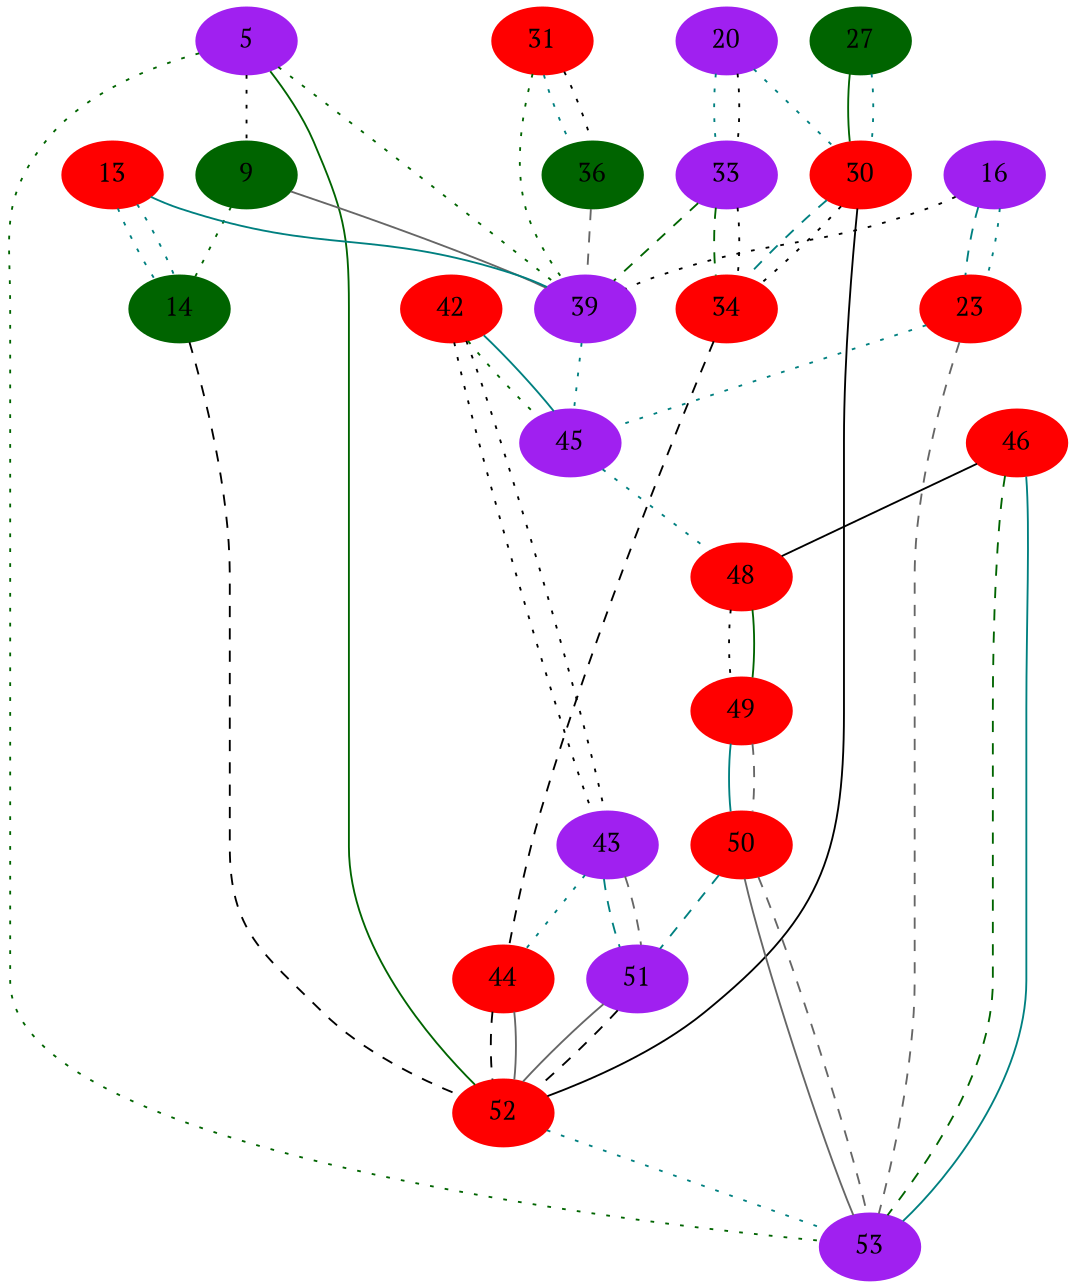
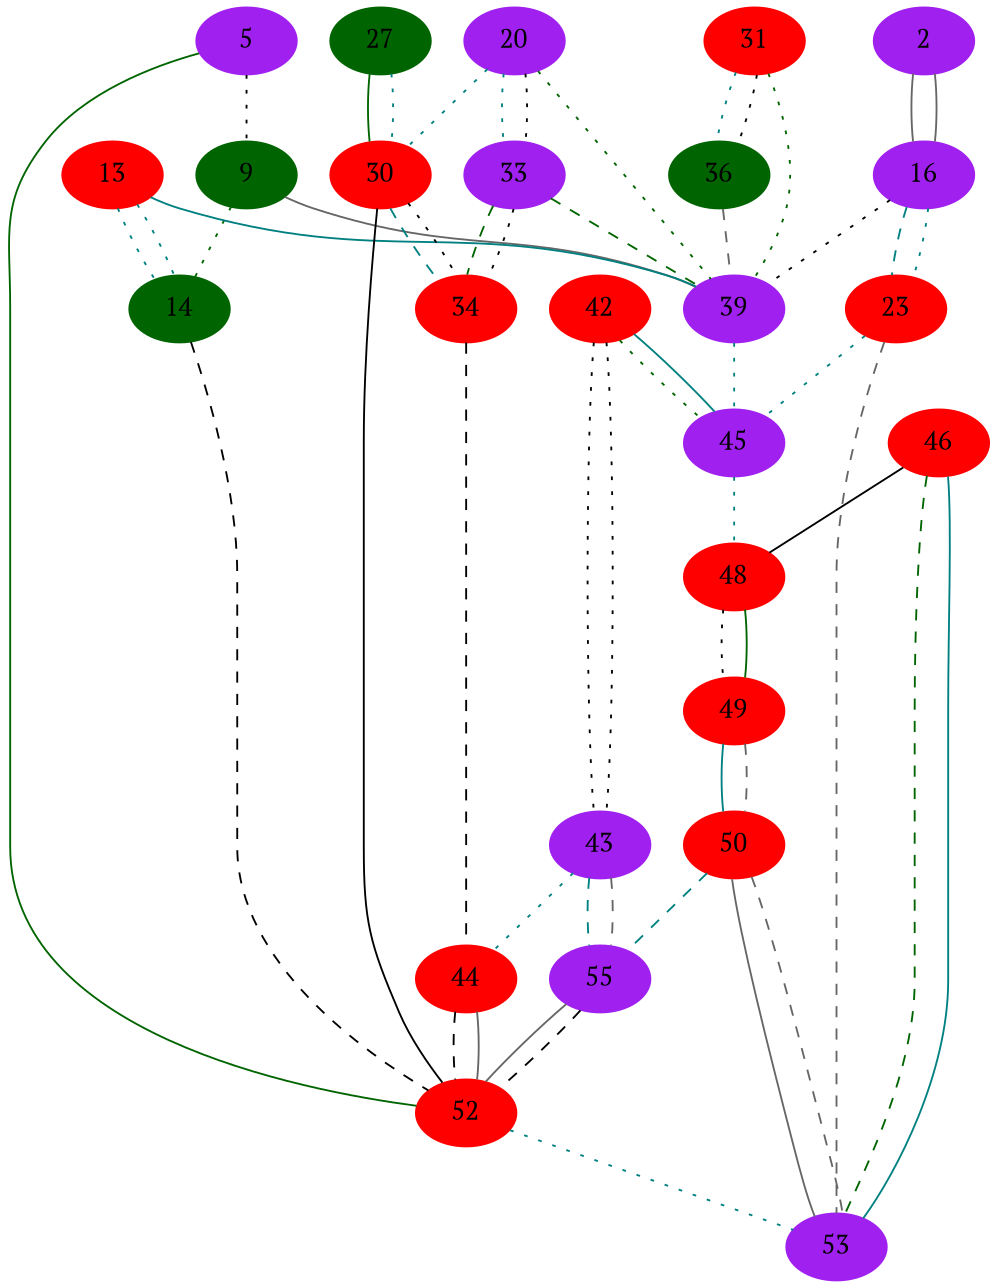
none -> (924, 41)
(417, 174) -> (624, 175)
(10, 908) -> none
(637, 979) -> (600, 979)
